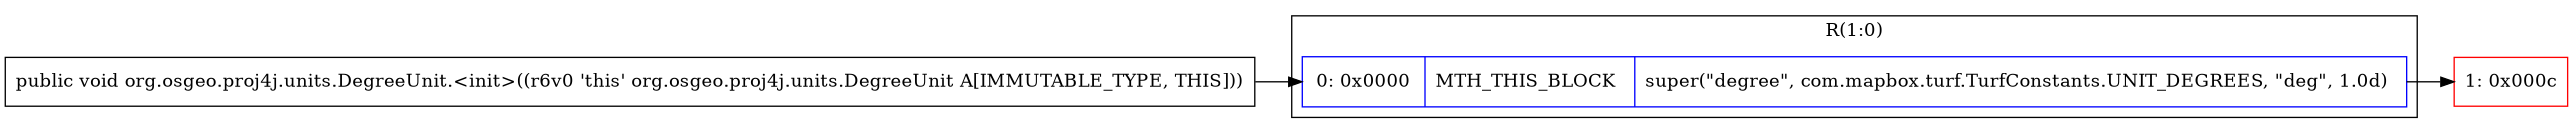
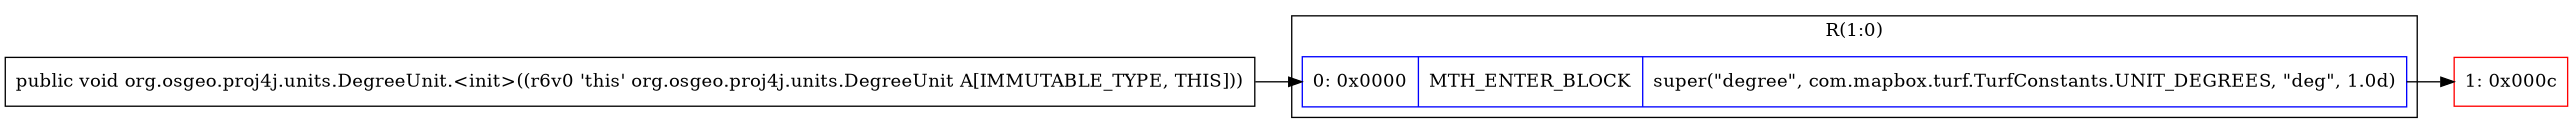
(1526, 81) -> (1531, 81)
